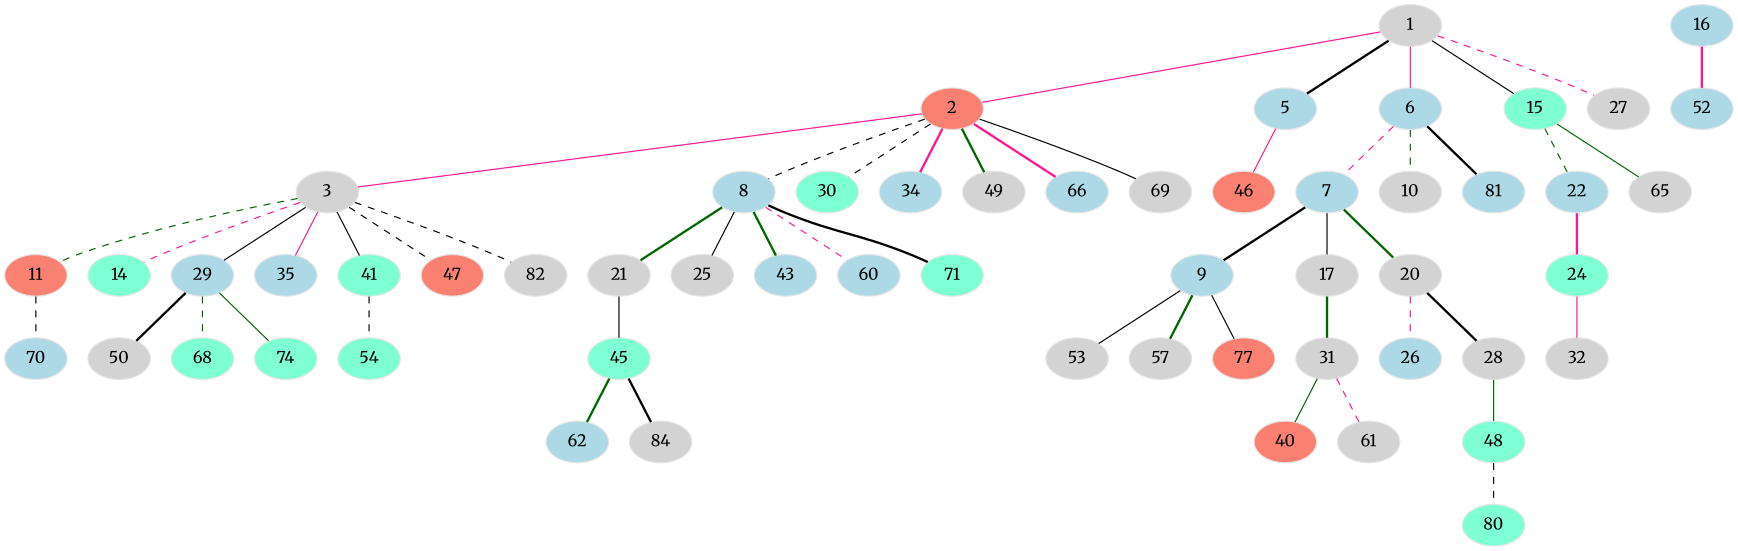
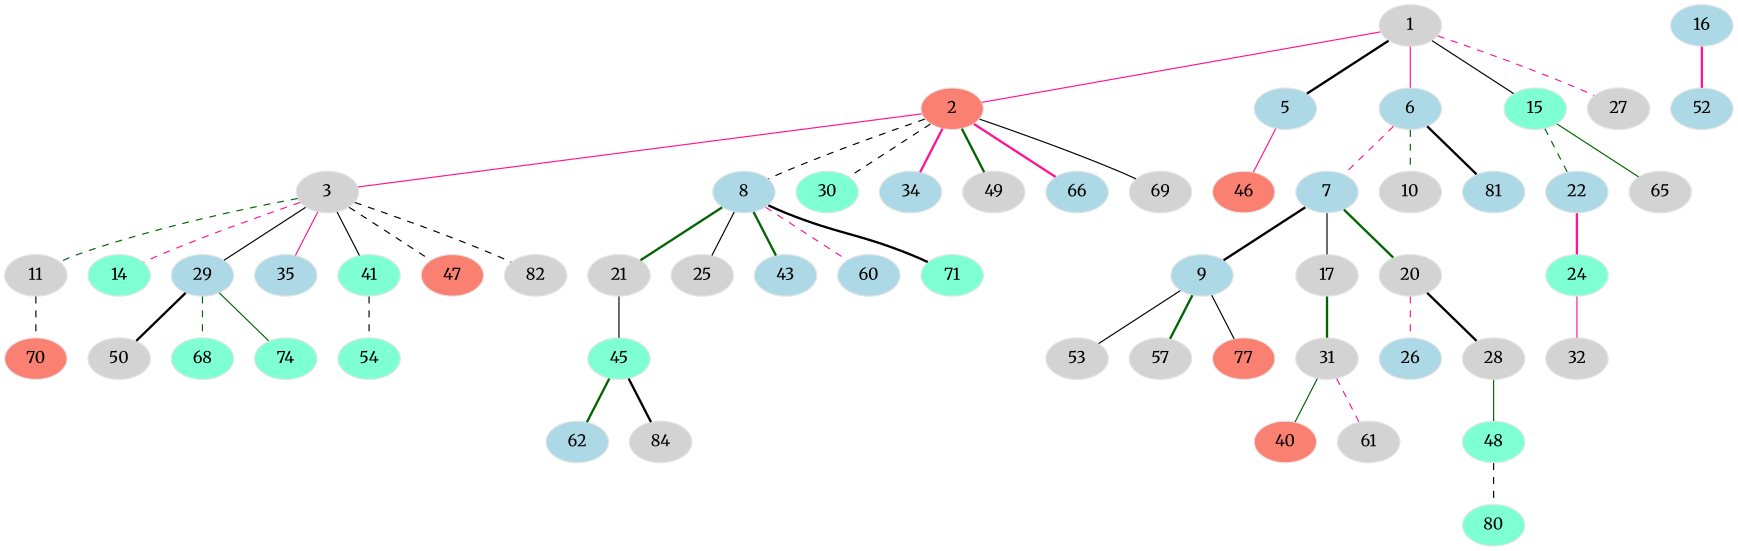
(36, 275) -> (36, 275)
(36, 359) -> (36, 359)
